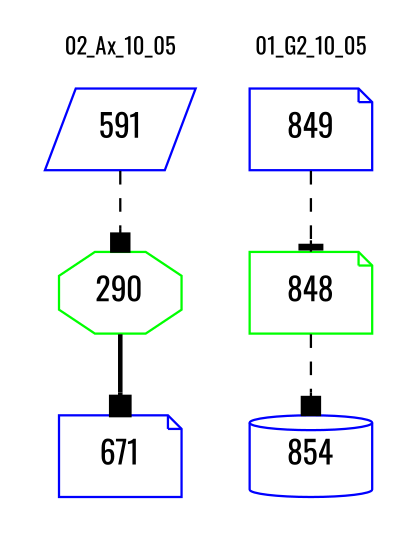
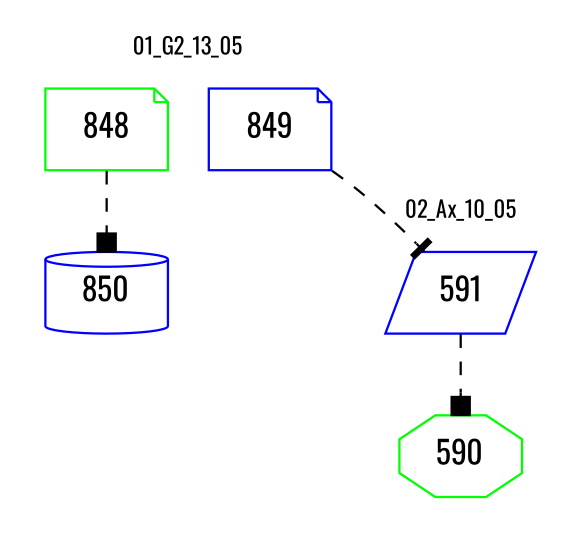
(311, 49) -> (188, 49)
(311, 206) -> (382, 211)
(120, 293) -> (461, 456)
(120, 456) -> none
(311, 456) -> (107, 293)
